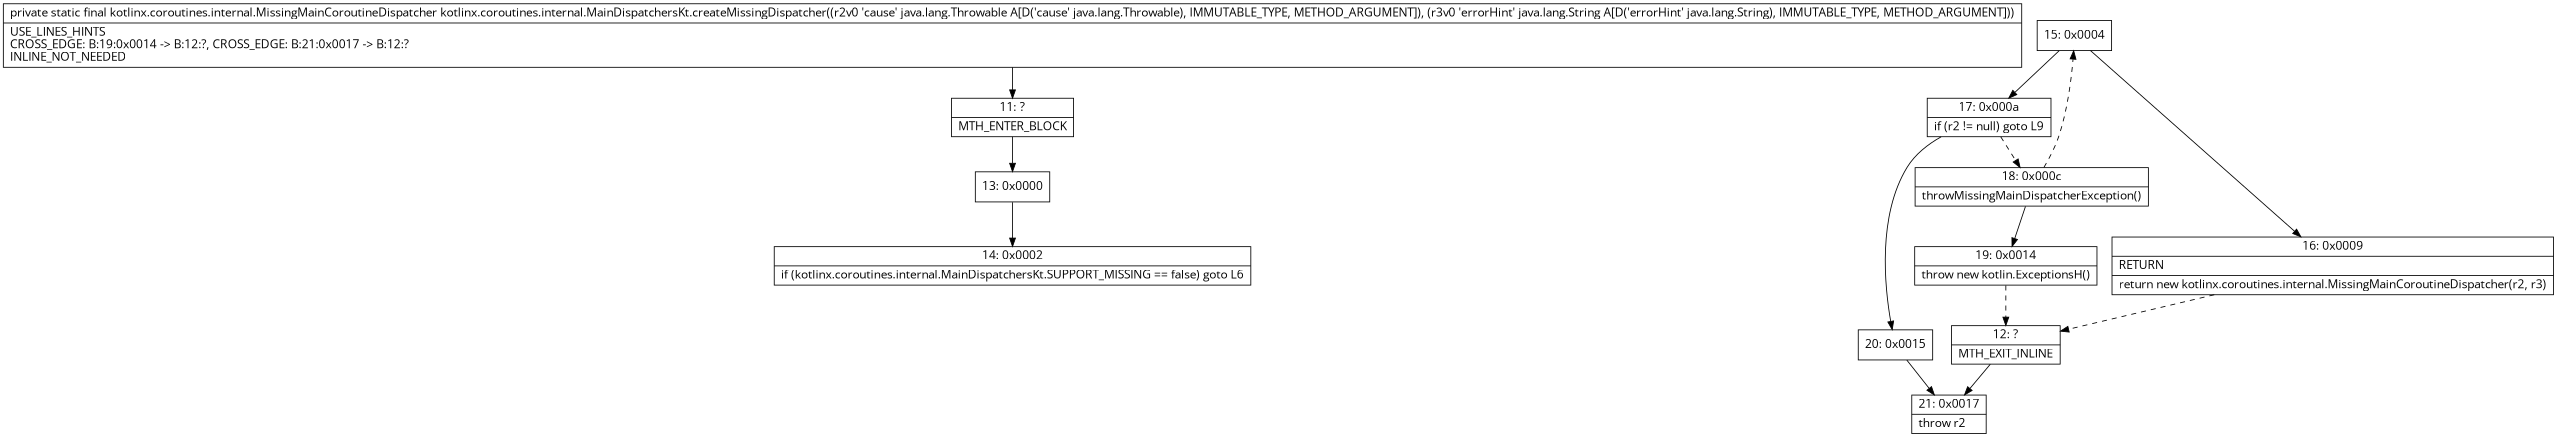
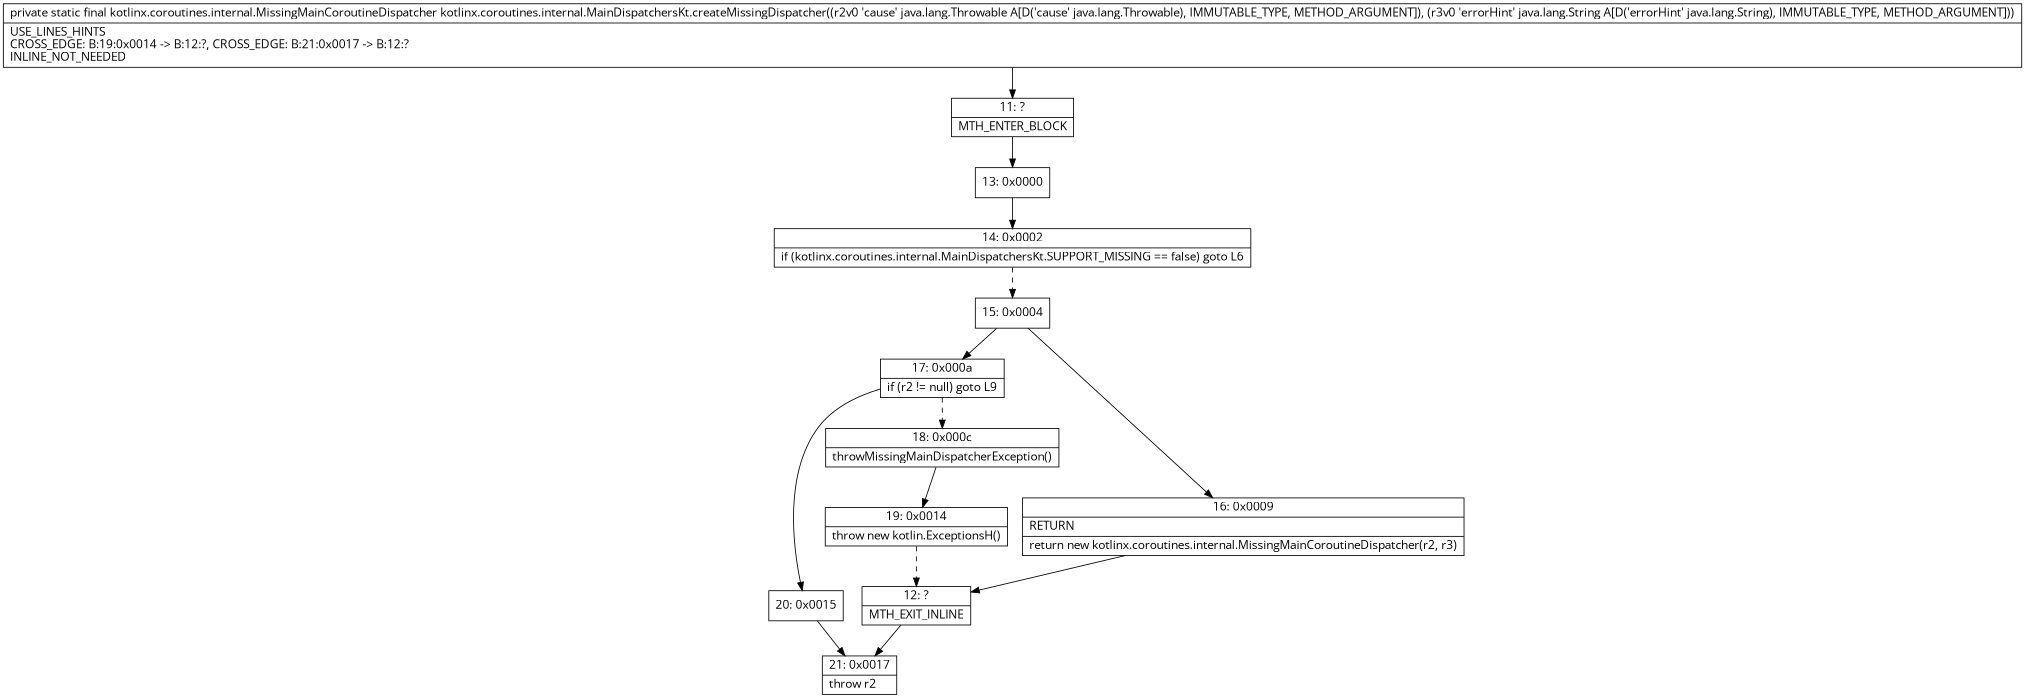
(2065, 115) -> (1013, 278)
(2141, 312) -> (1052, 573)
